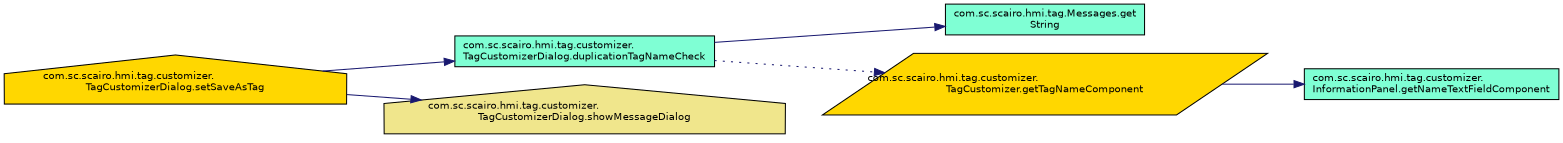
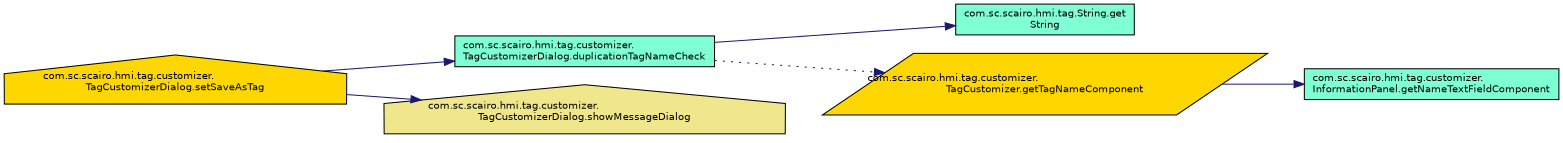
(1045, 20) -> (1045, 20)
